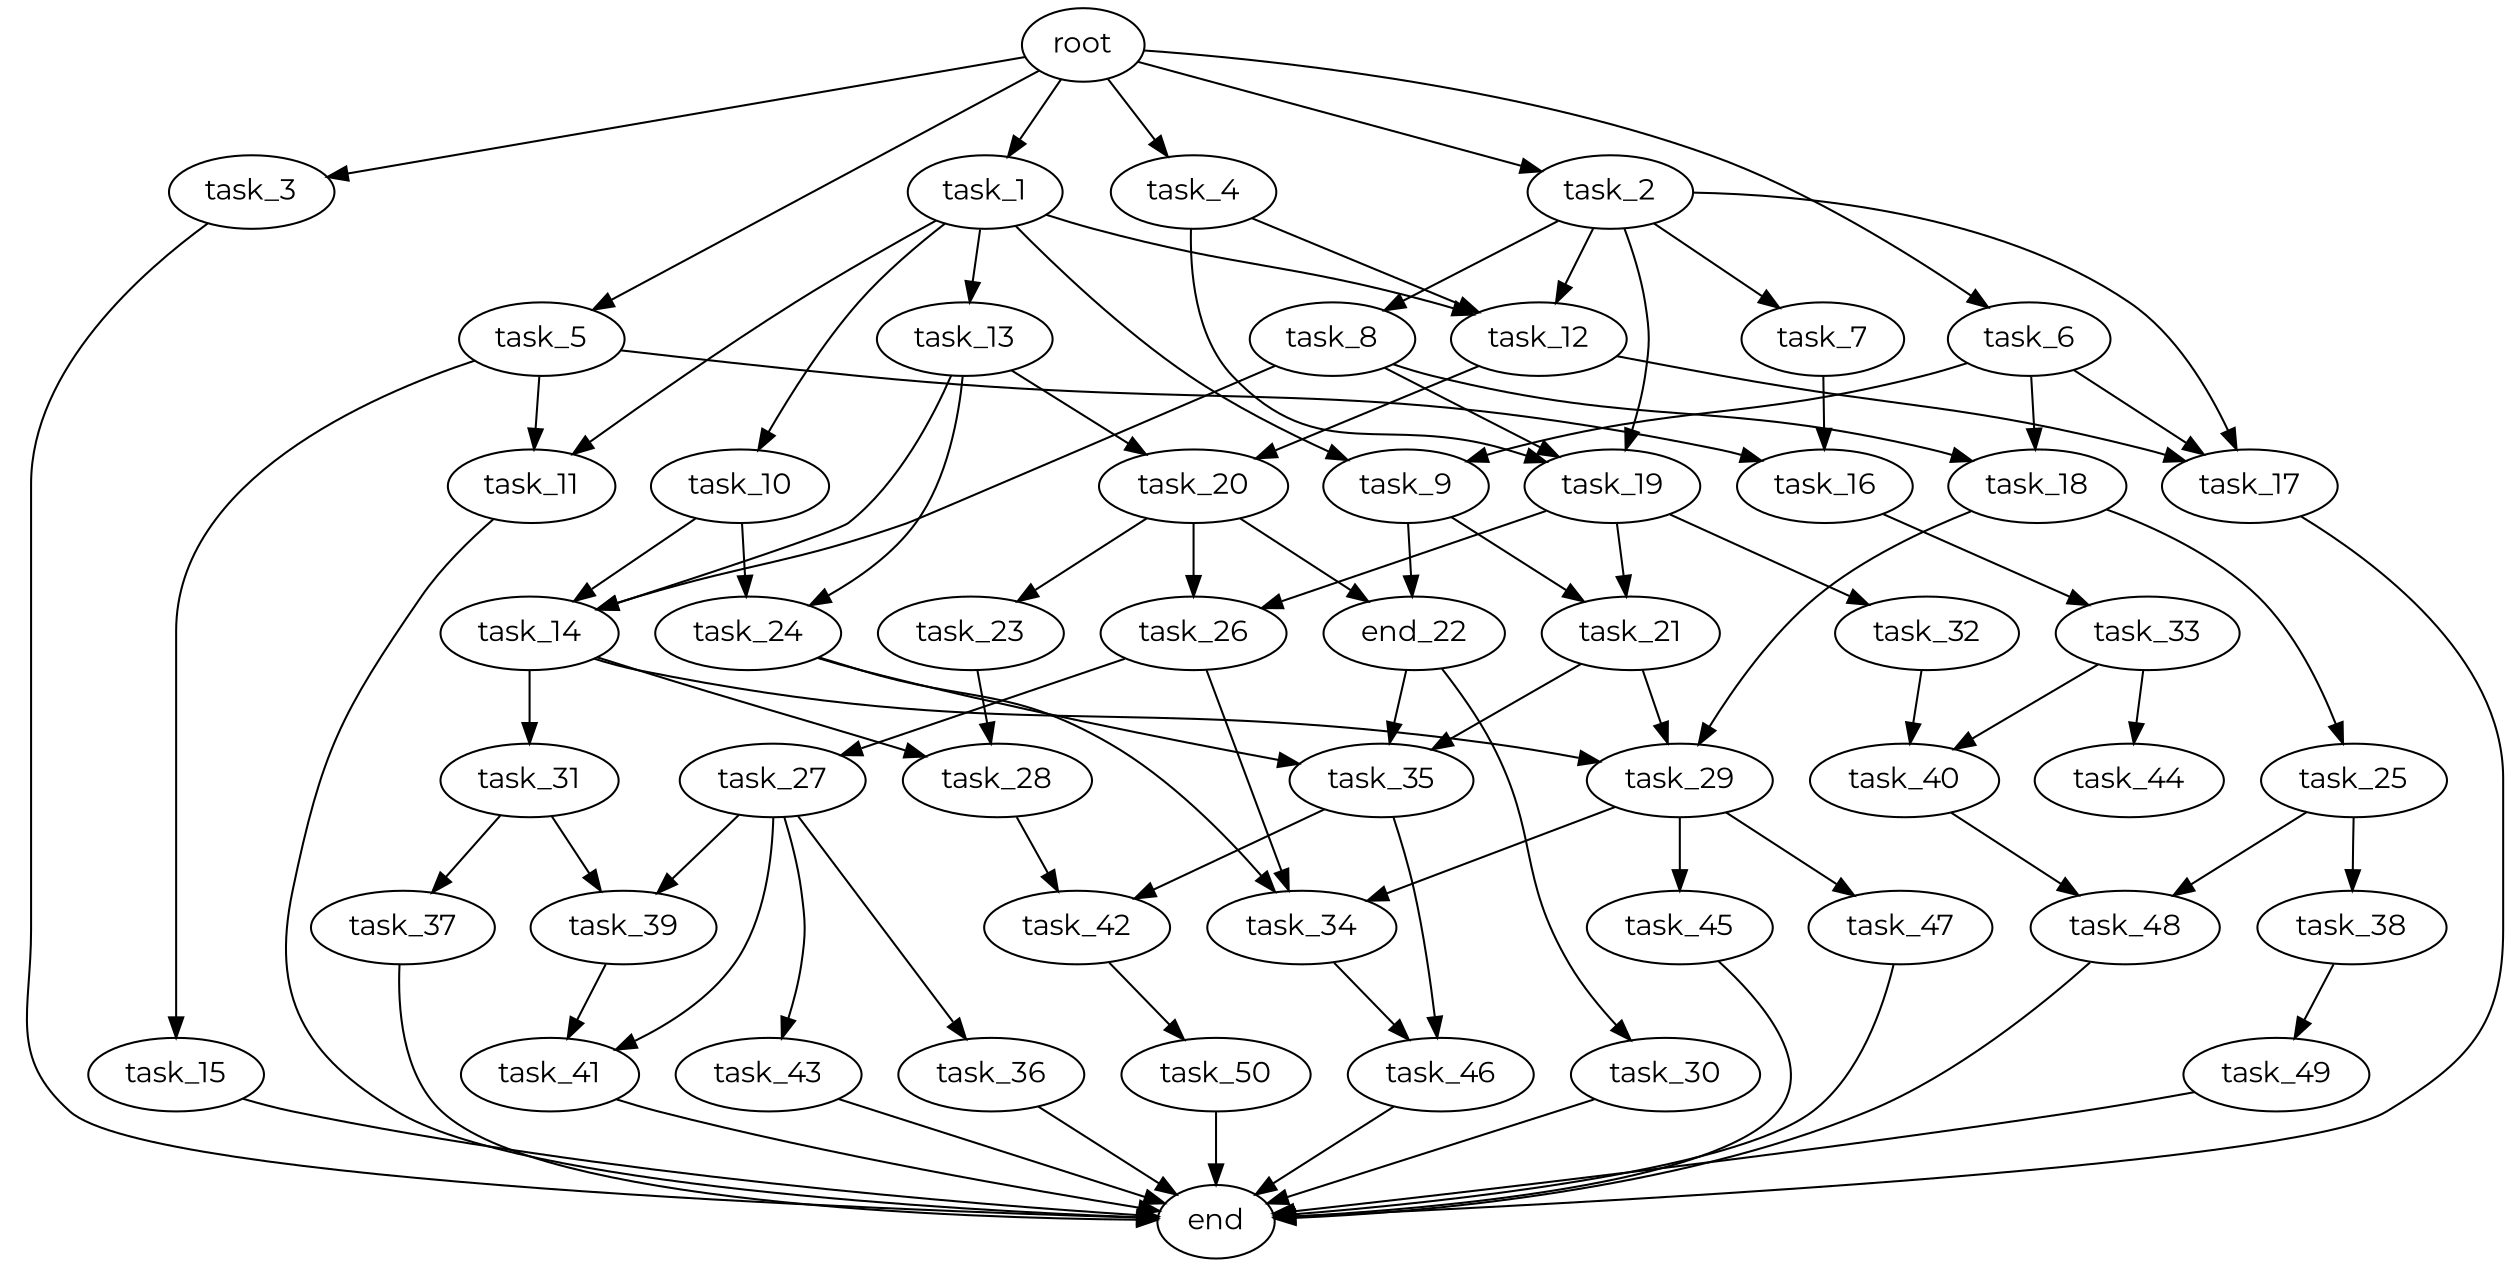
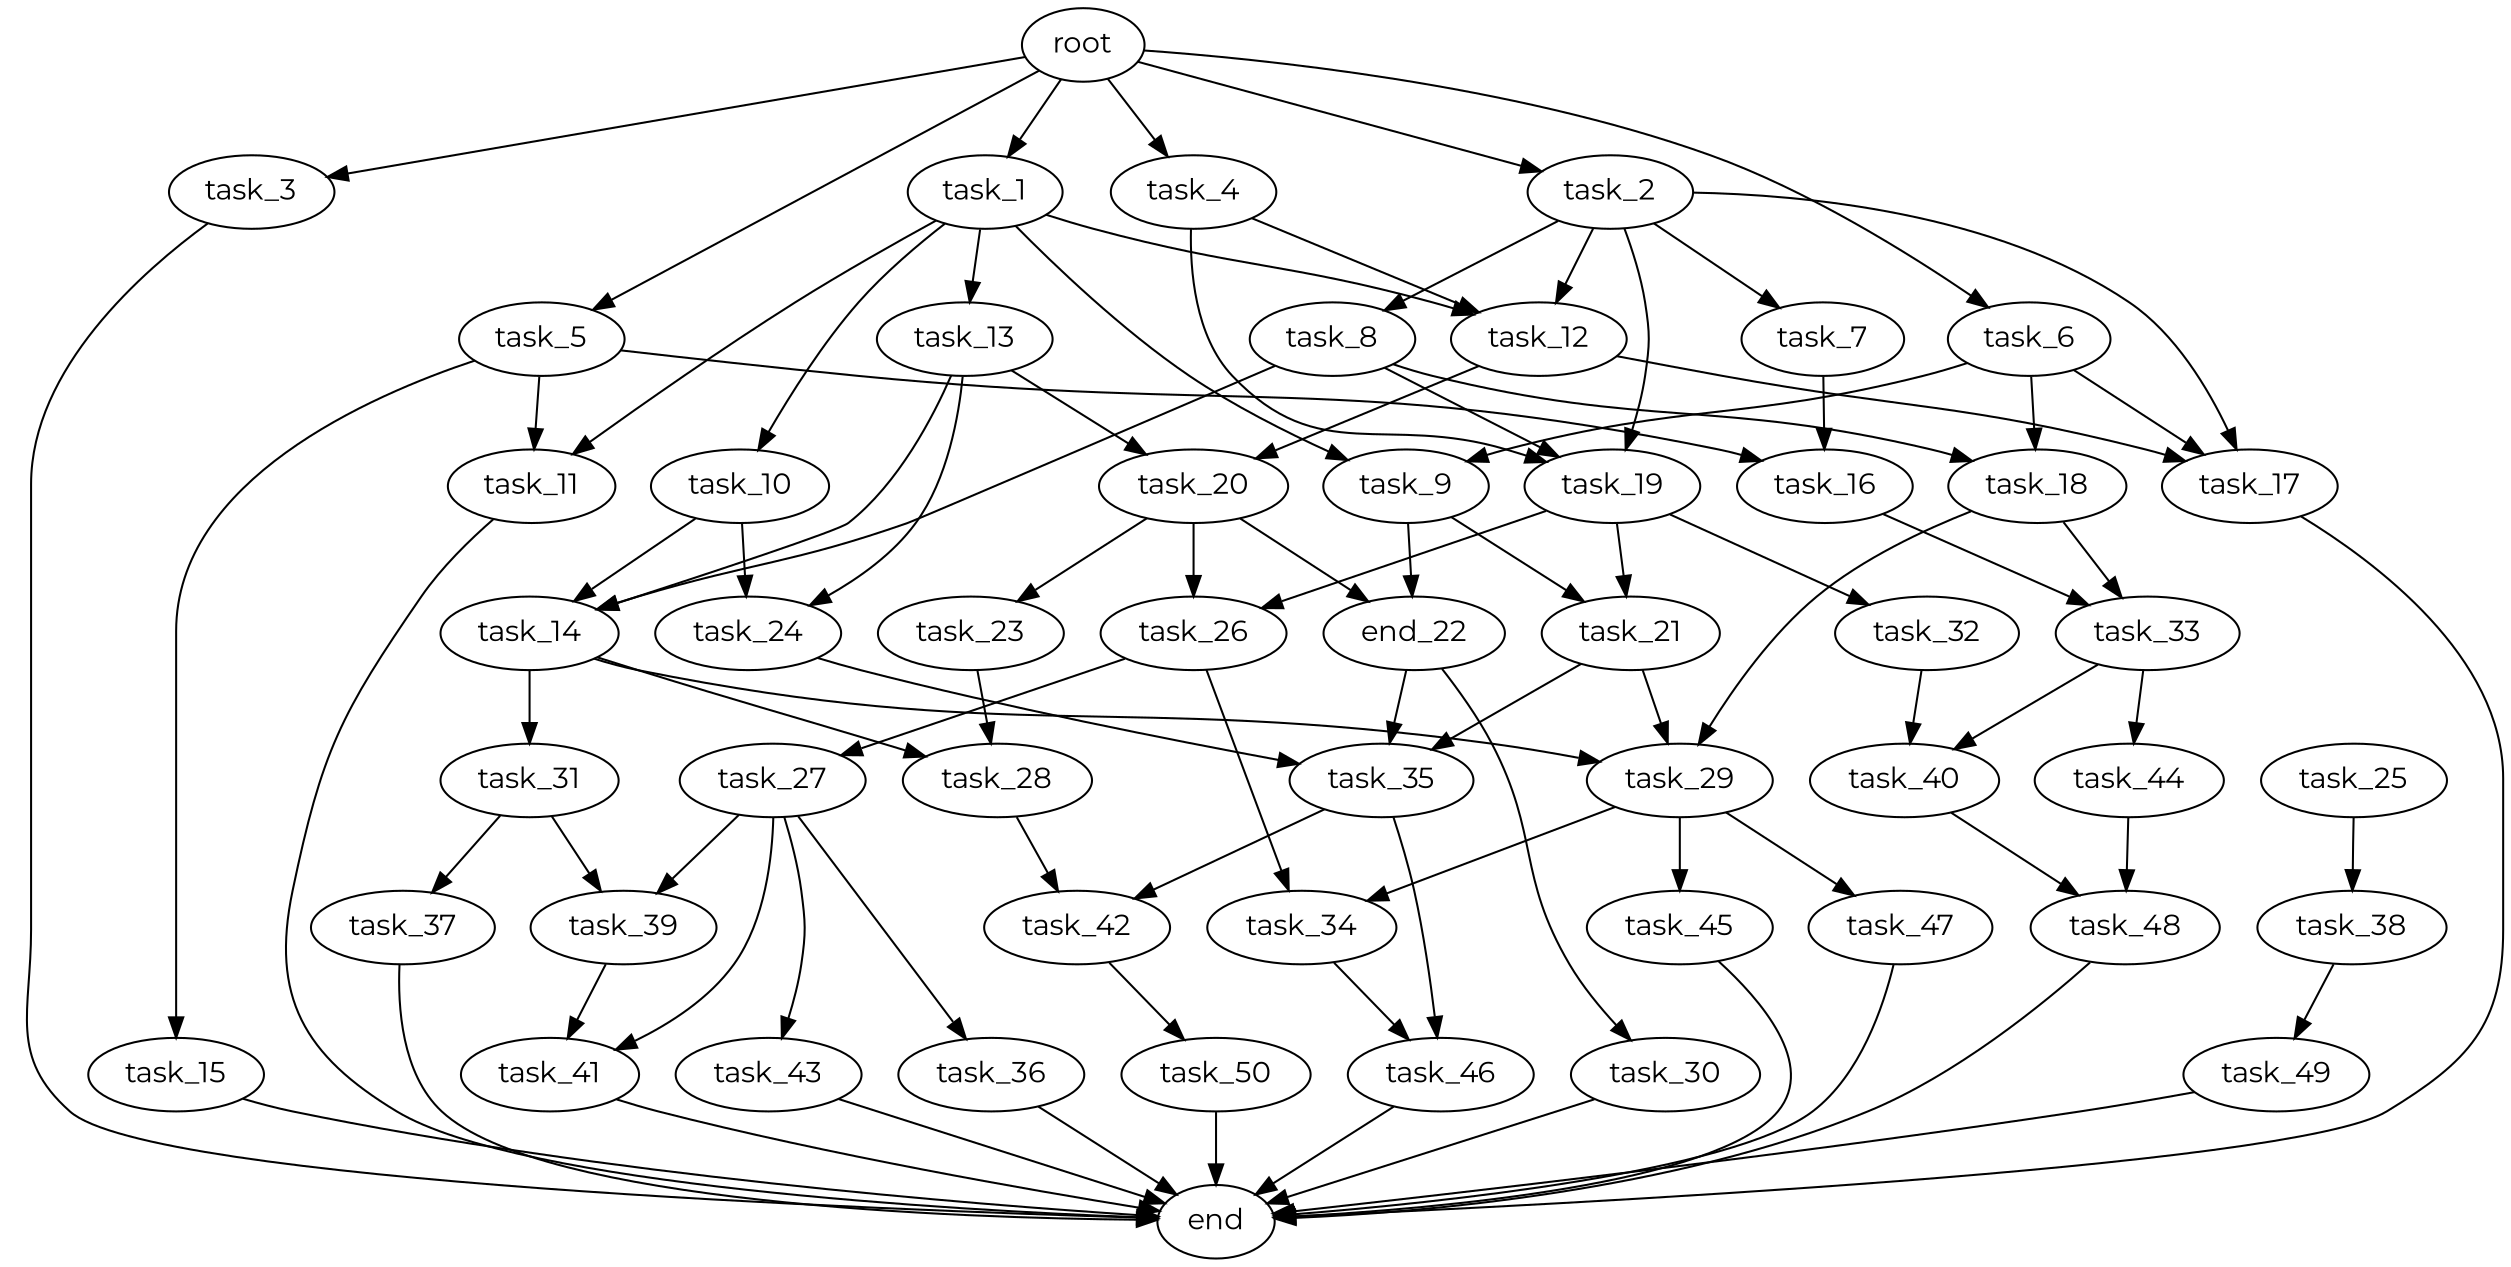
(2249, 588) -> (2086, 552)
(1098, 737) -> none
(2249, 848) -> (2128, 844)
